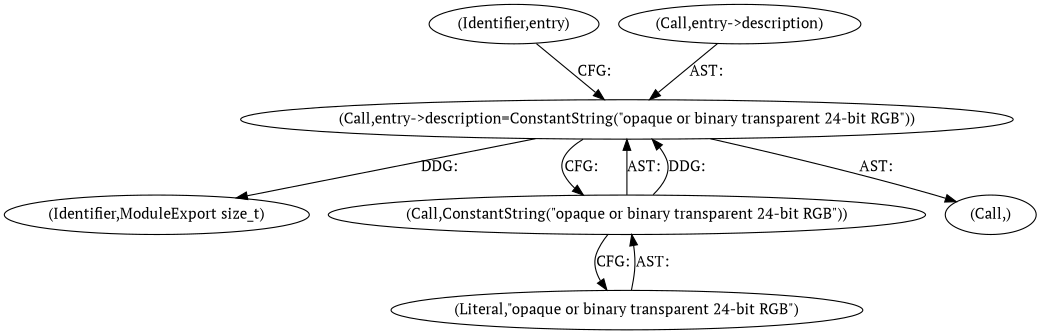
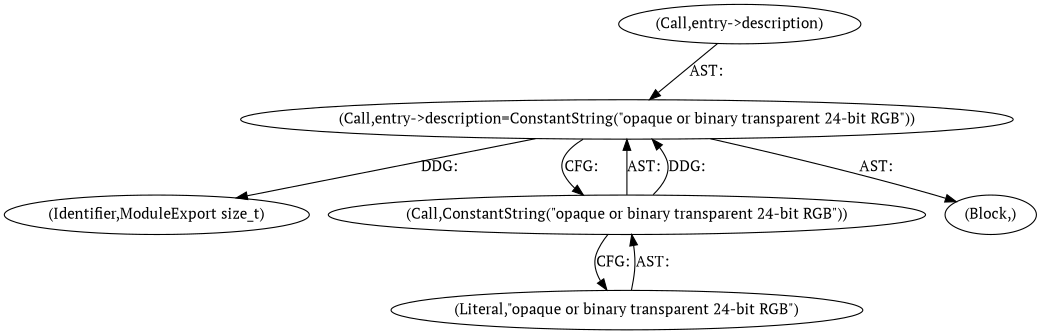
(514, 24) -> none
(991, 215) -> (991, 215)
